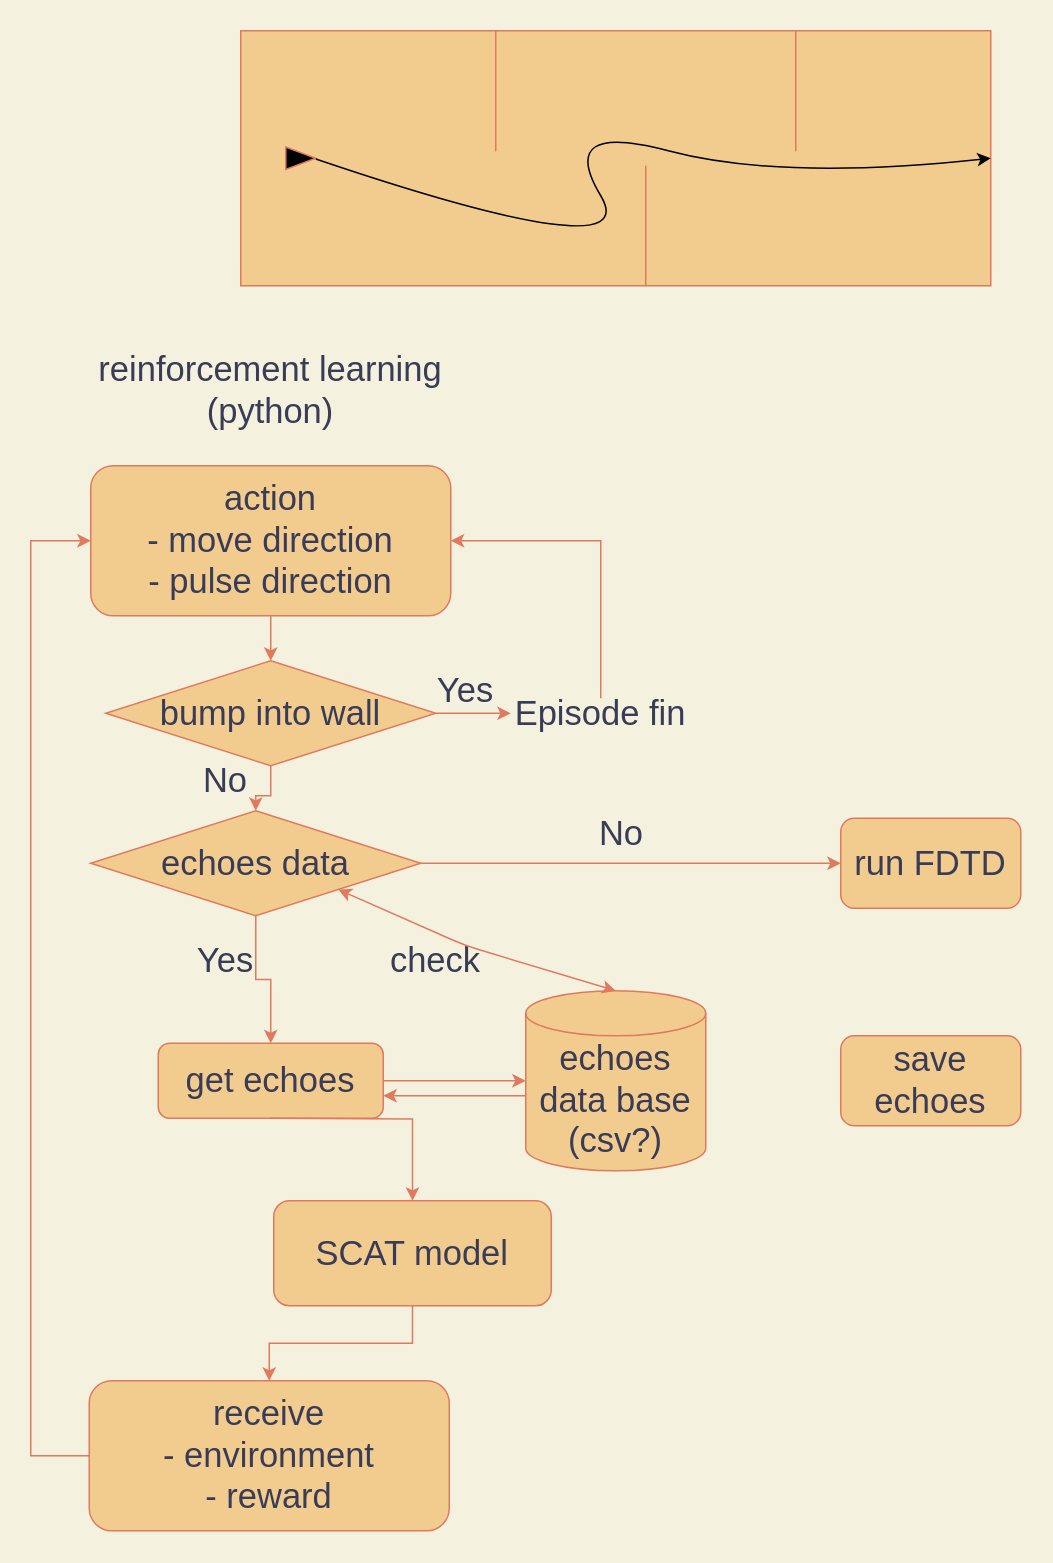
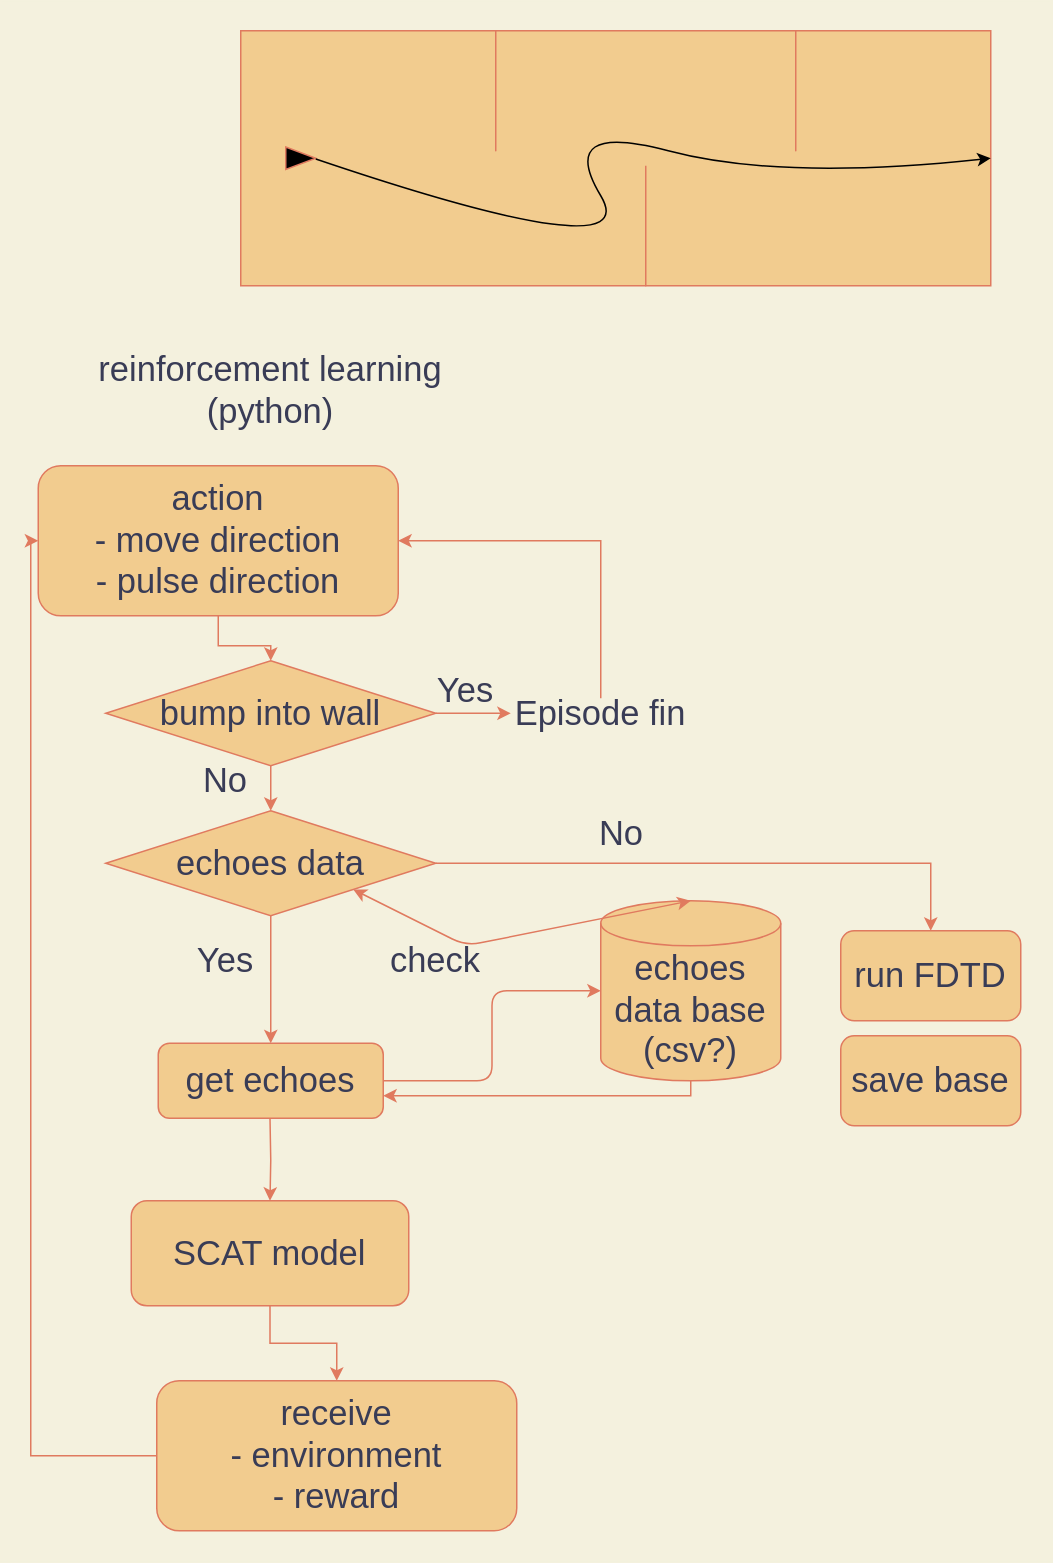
(271, 541) -> (218, 541)
(256, 863) -> (271, 863)
(931, 863) -> (931, 976)
(616, 1081) -> (691, 991)
(931, 1081) -> (931, 1081)
(413, 1253) -> (270, 1253)
(269, 1456) -> (337, 1456)
